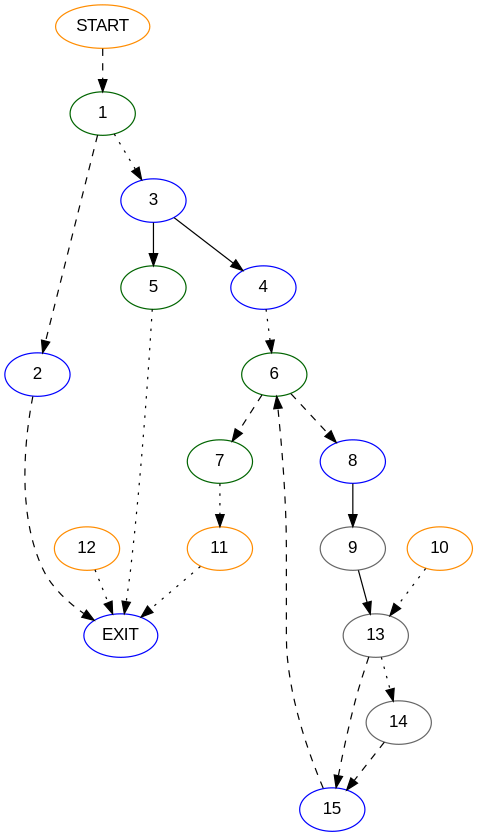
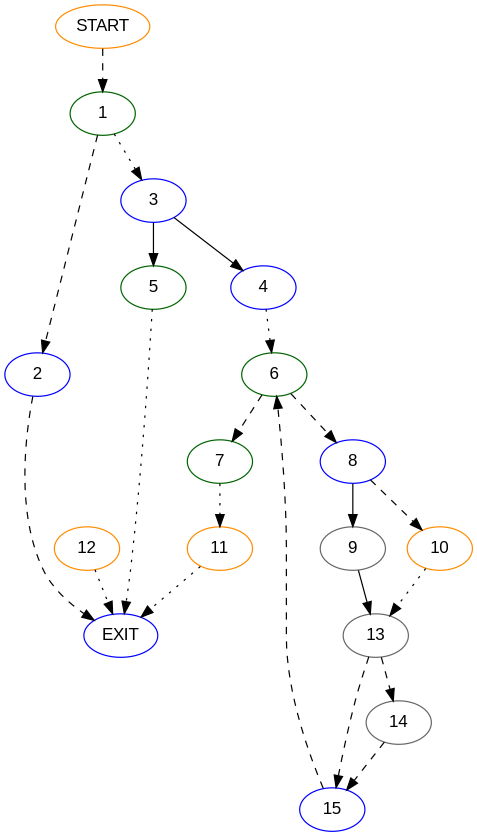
none -> (392, 501)
(386, 673) -> (386, 673)
